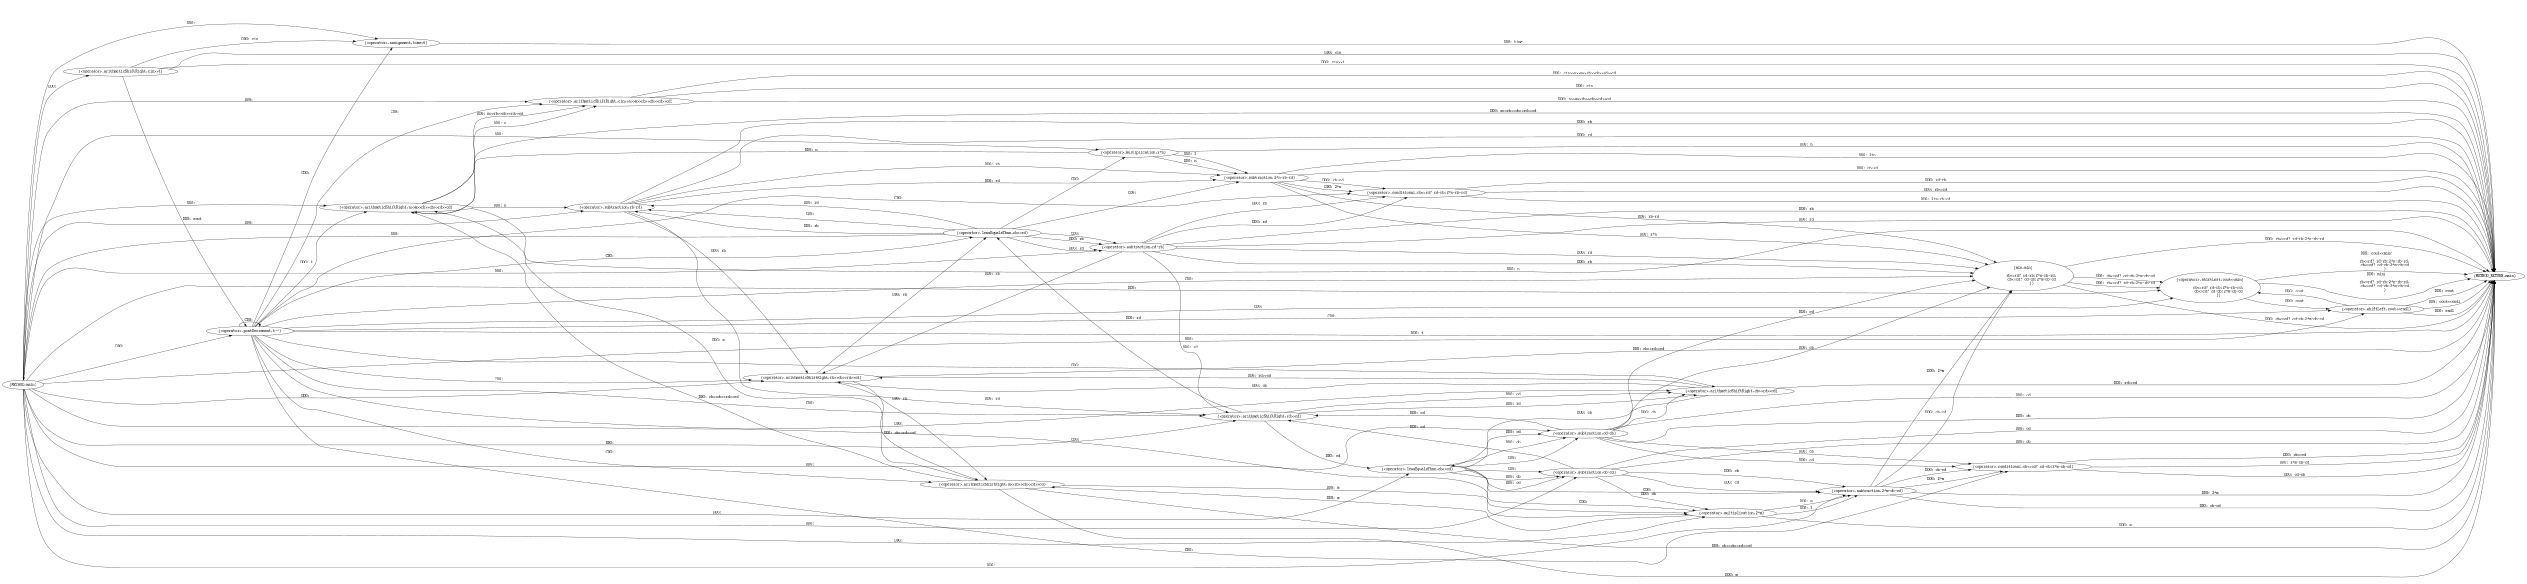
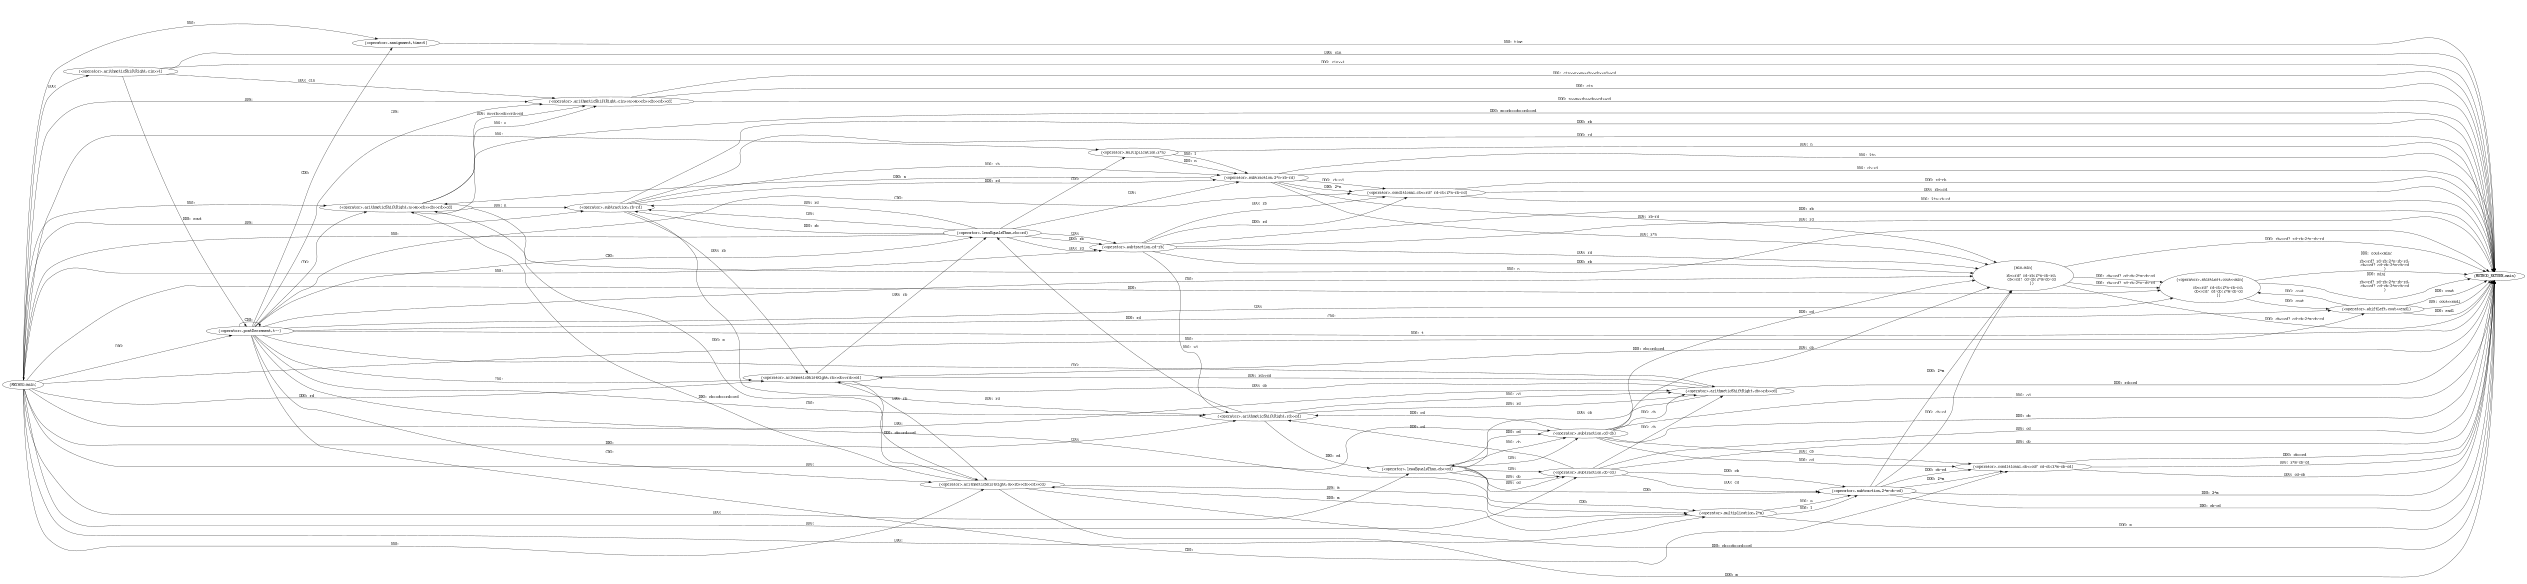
(241, 44) -> (359, 86)
(732, 152) -> (828, 181)
(306, 263) -> (306, 263)
(973, 312) -> none
(306, 396) -> (306, 396)
(1649, 499) -> (1657, 433)
(867, 567) -> (441, 547)
